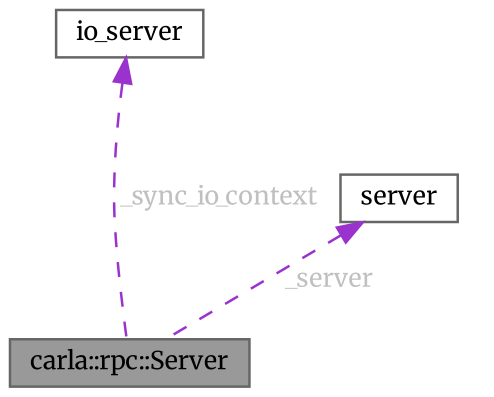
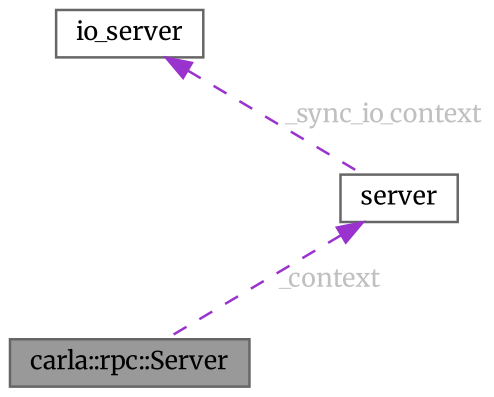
(114, 211) -> (275, 122)
(327, 281) -> (327, 281)
